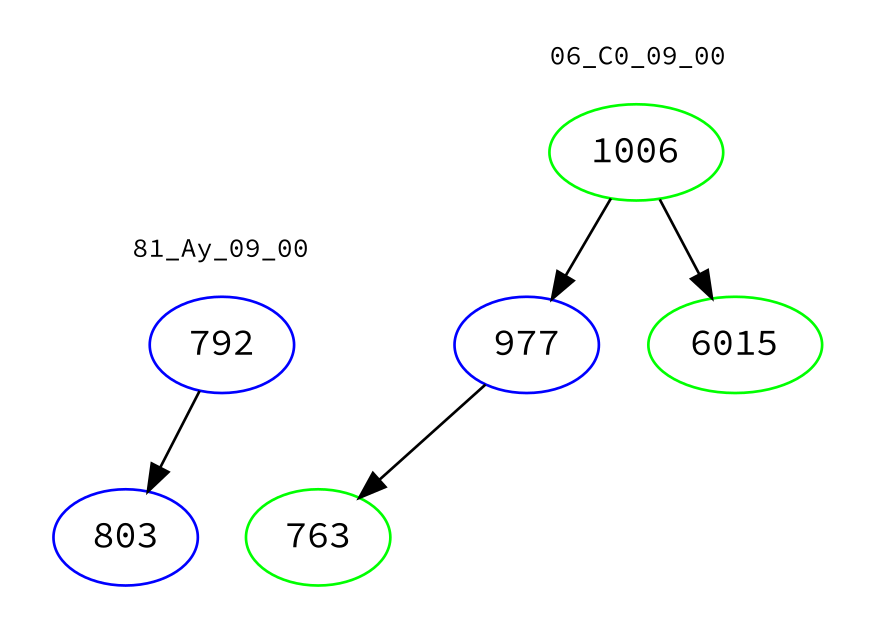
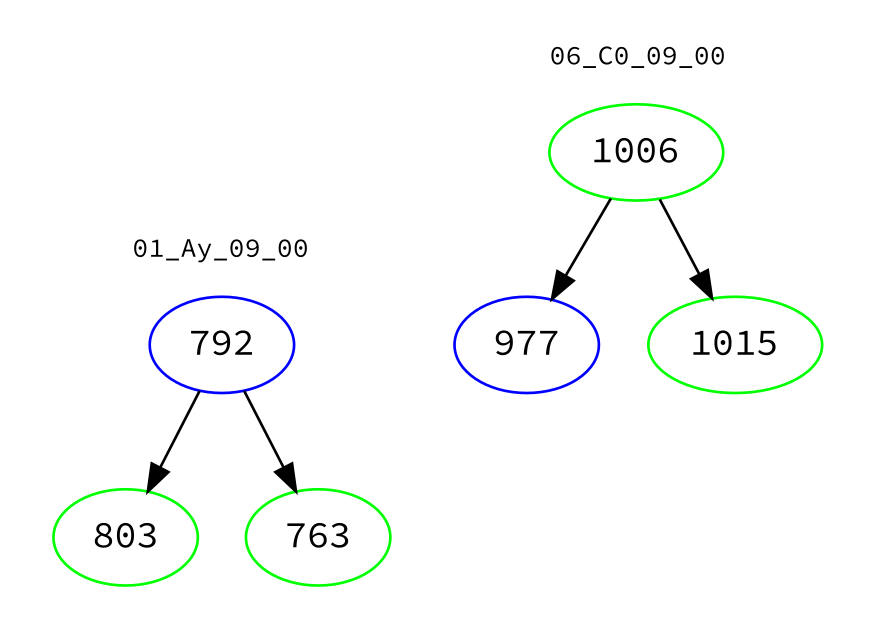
(222, 250) -> (222, 250)
(735, 345) -> (735, 345)
(432, 432) -> (264, 429)
(126, 537) -> (126, 537)
